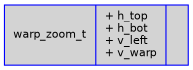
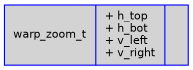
(131, 53) -> (130, 53)
